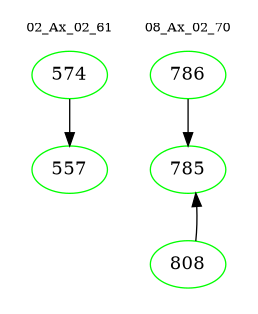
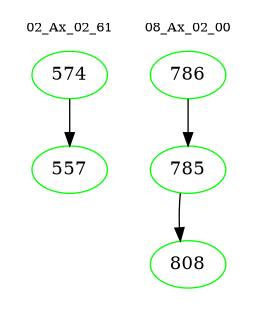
(188, 28) -> (188, 28)
(197, 224) -> (179, 210)
